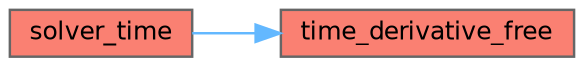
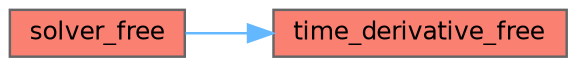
(101, 33) -> (97, 33)
